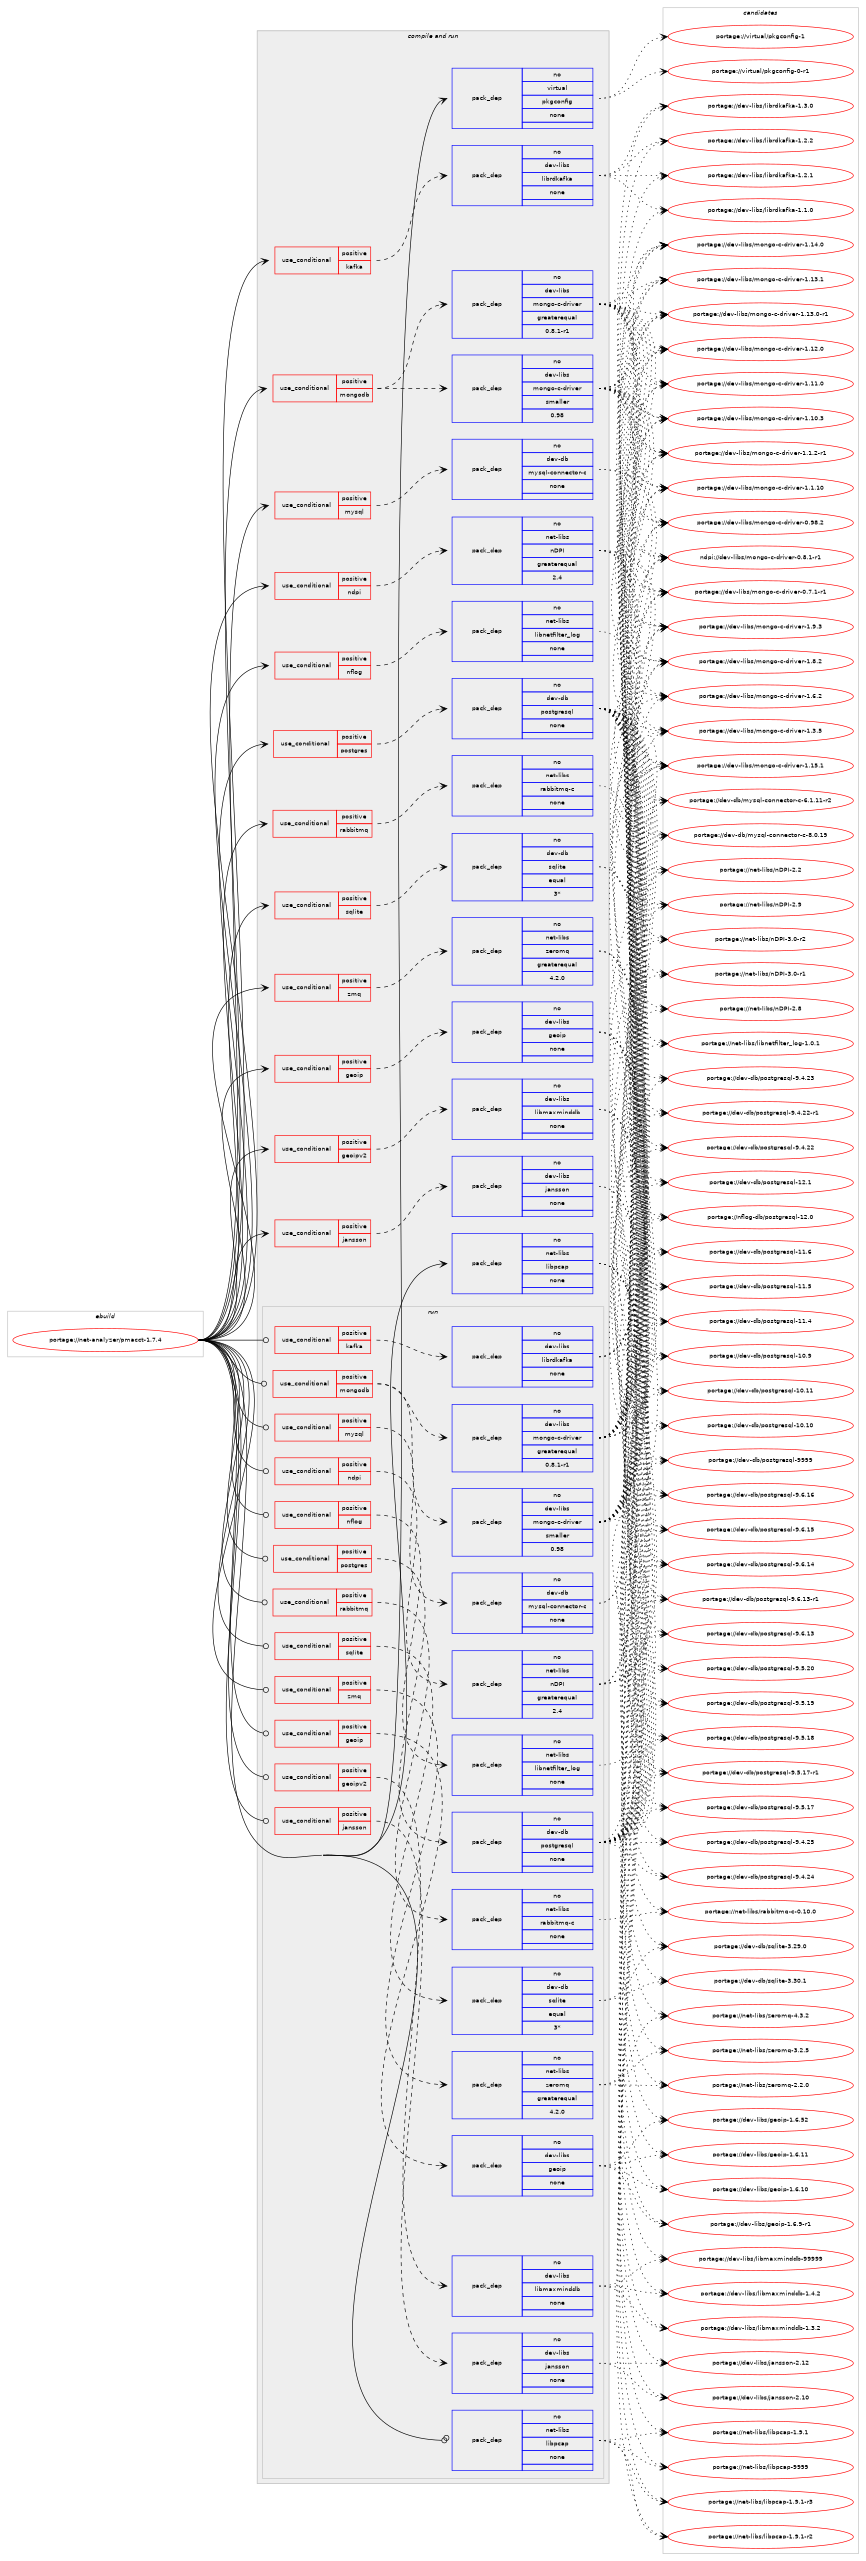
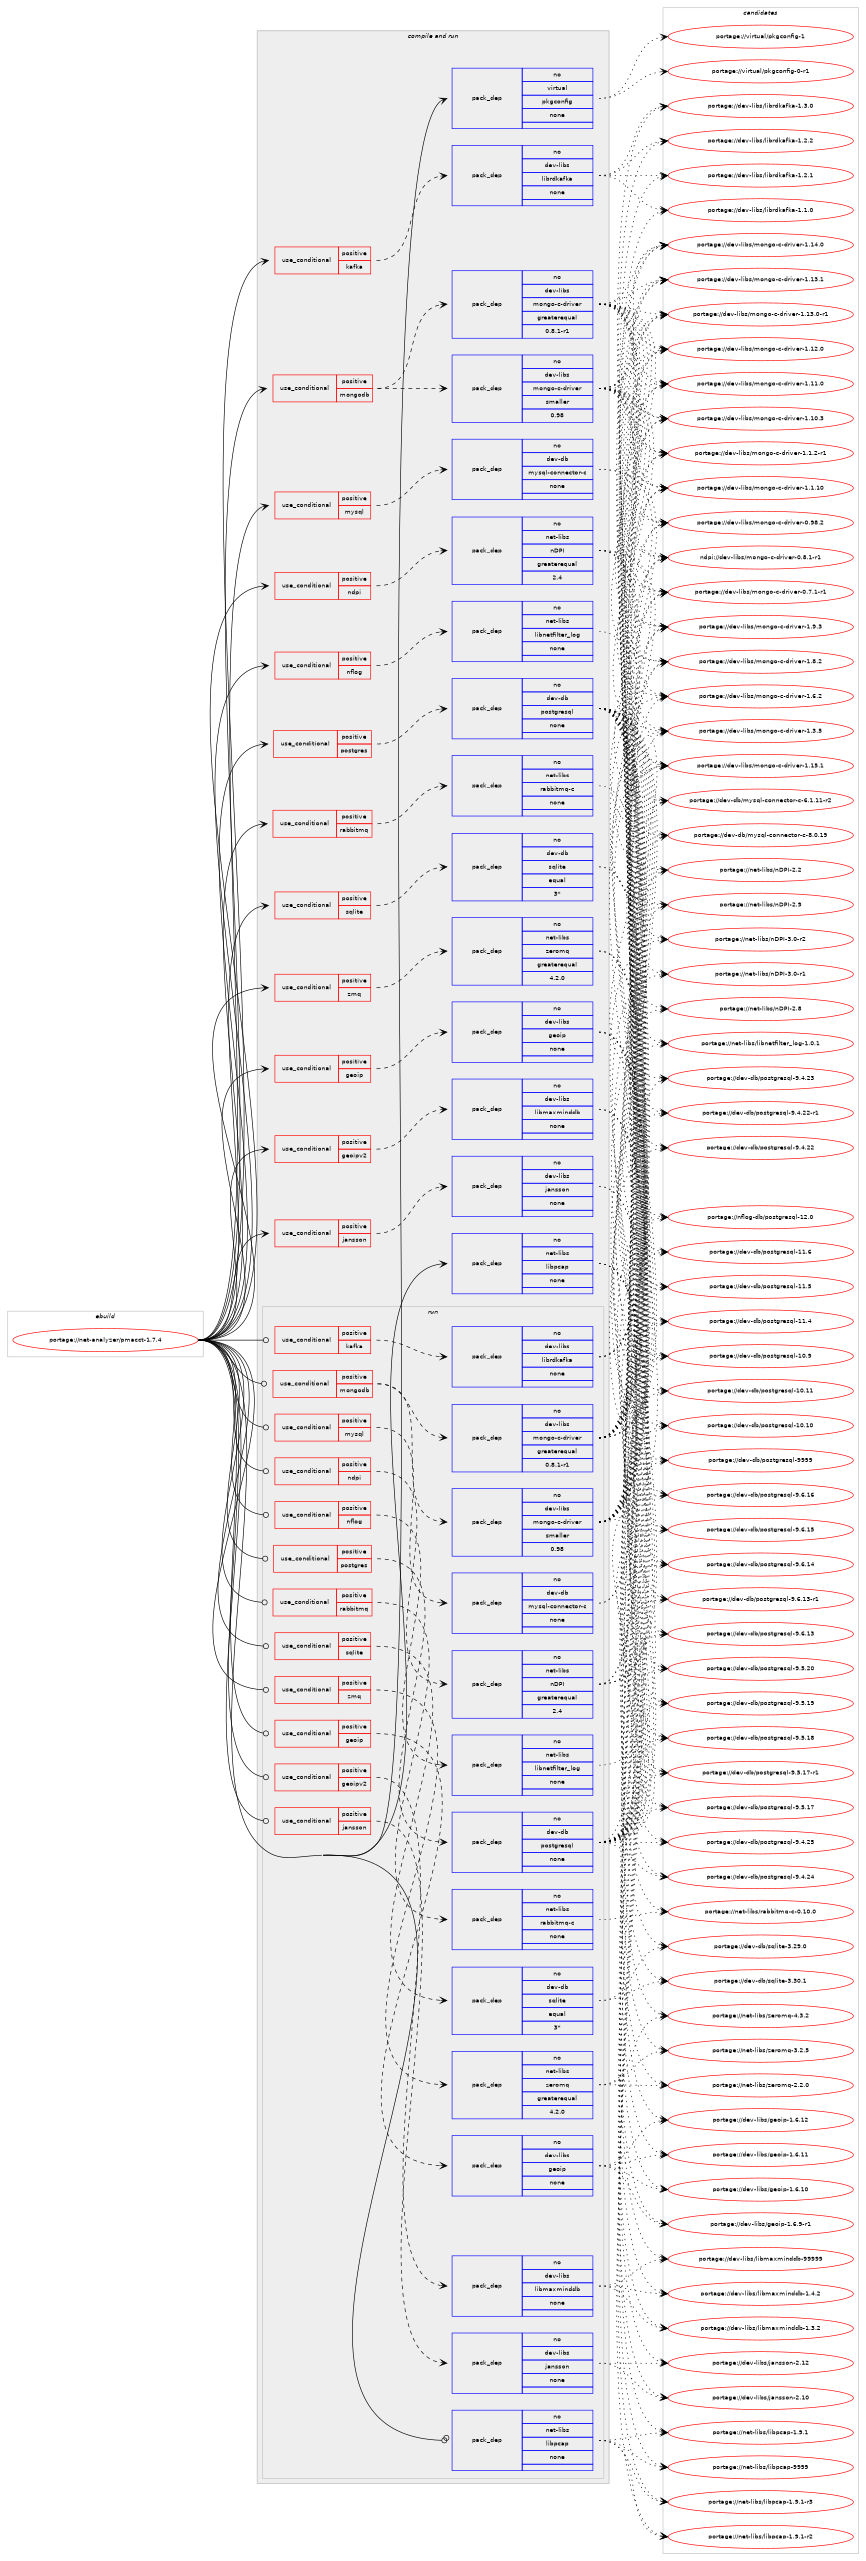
(761, 1183) -> none
(761, 2120) -> (761, 2120)
